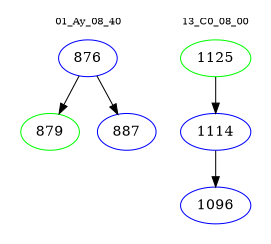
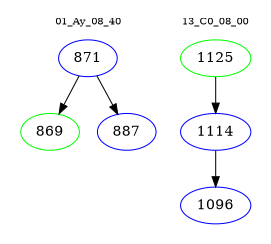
(88, 58) -> (88, 58)
(50, 132) -> (50, 132)
